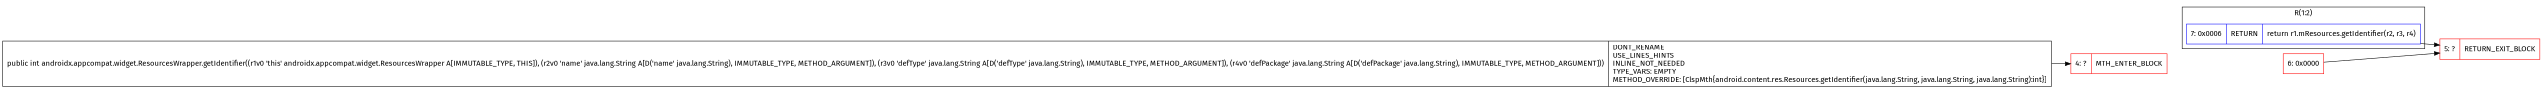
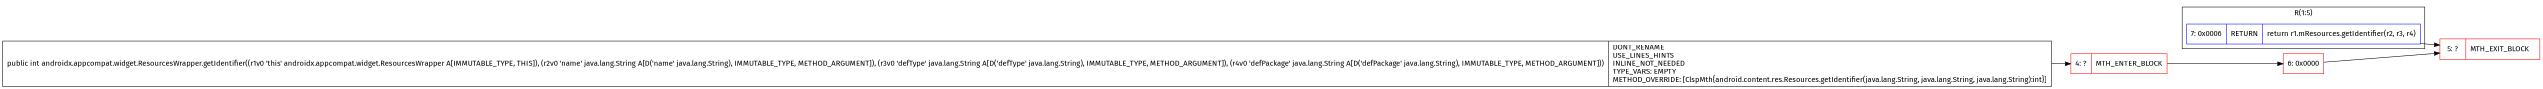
(2303, 13) -> (2303, 13)
(2500, 49) -> (2500, 49)
none -> (2222, 64)
